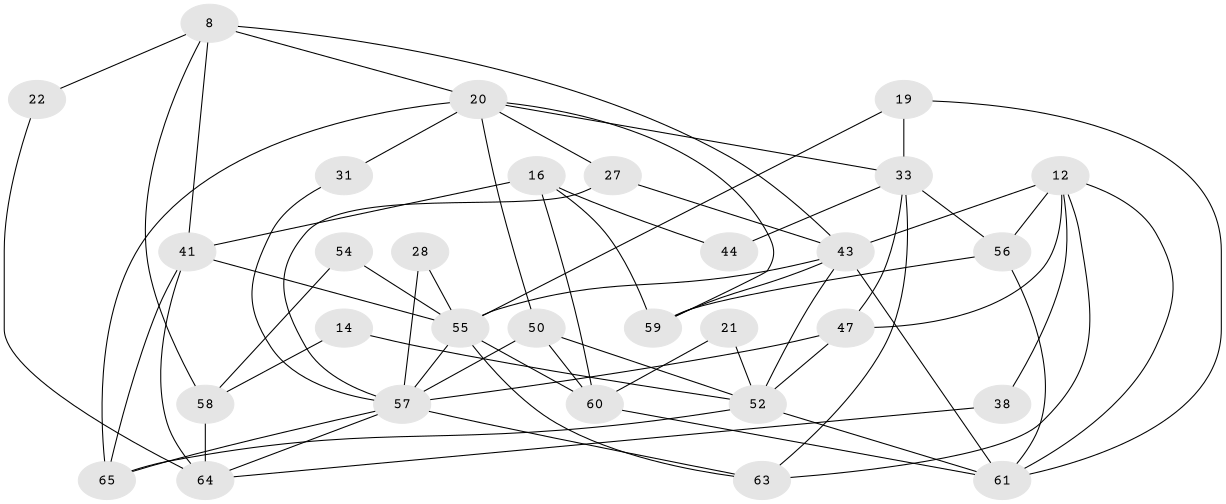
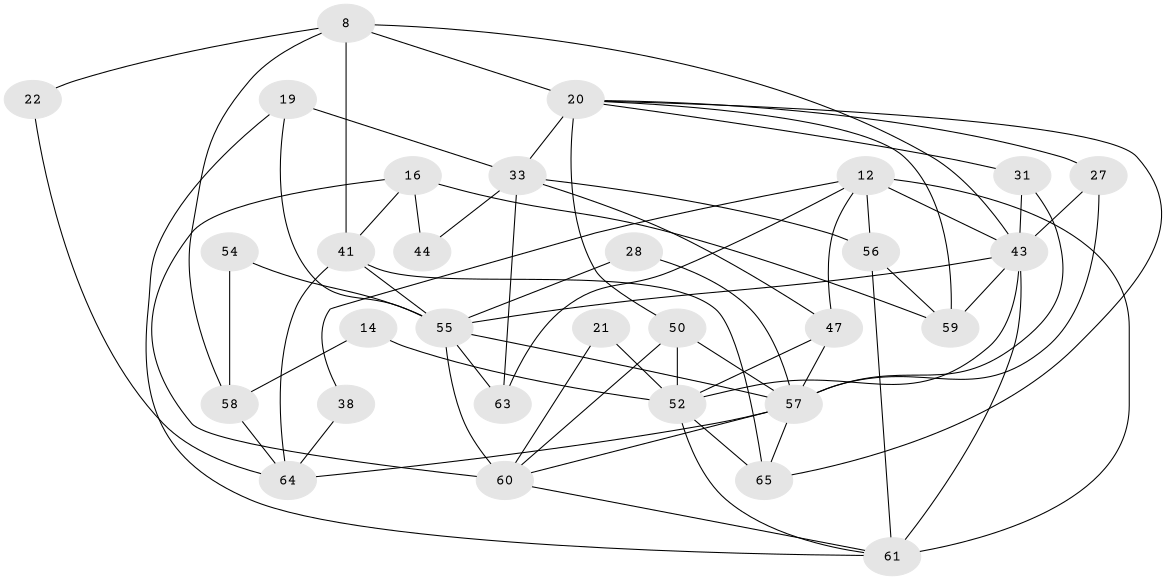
none -> (1021, 218)
(559, 439) -> (649, 442)
